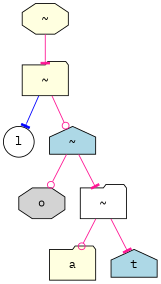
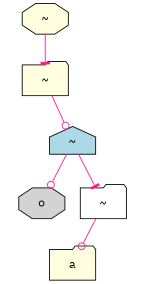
(19, 142) -> none
(134, 265) -> none
